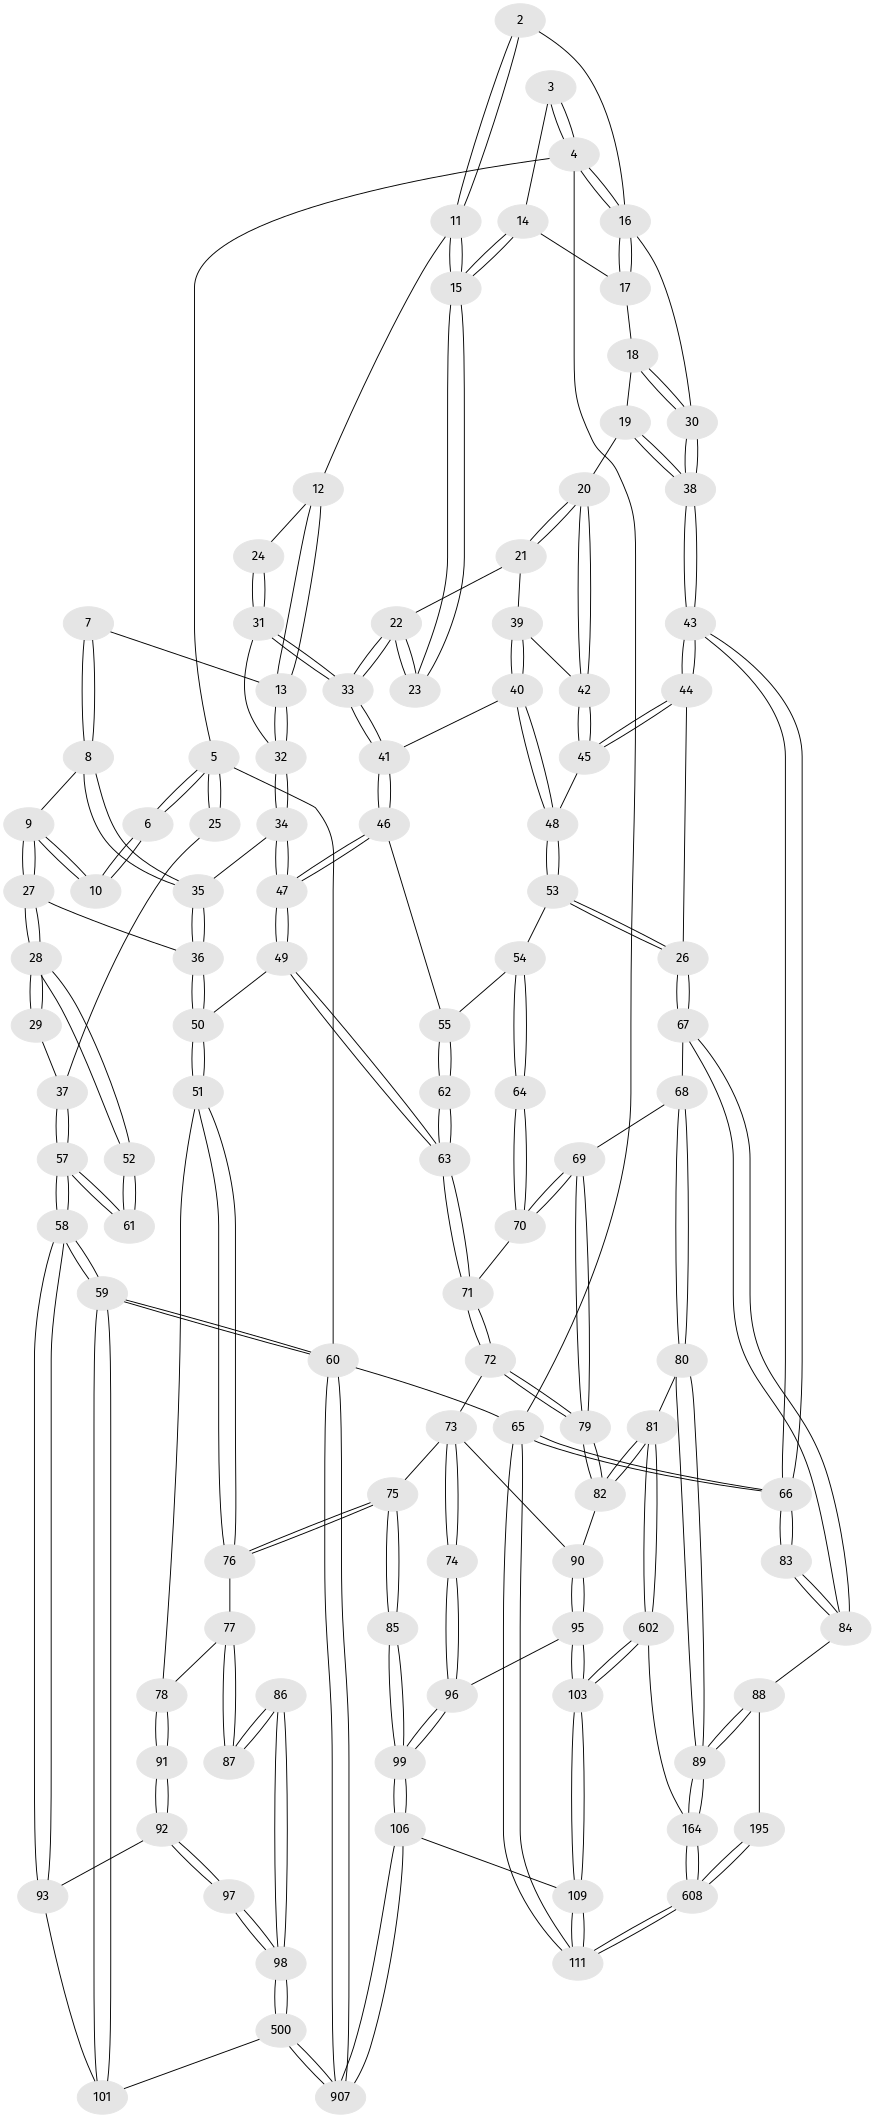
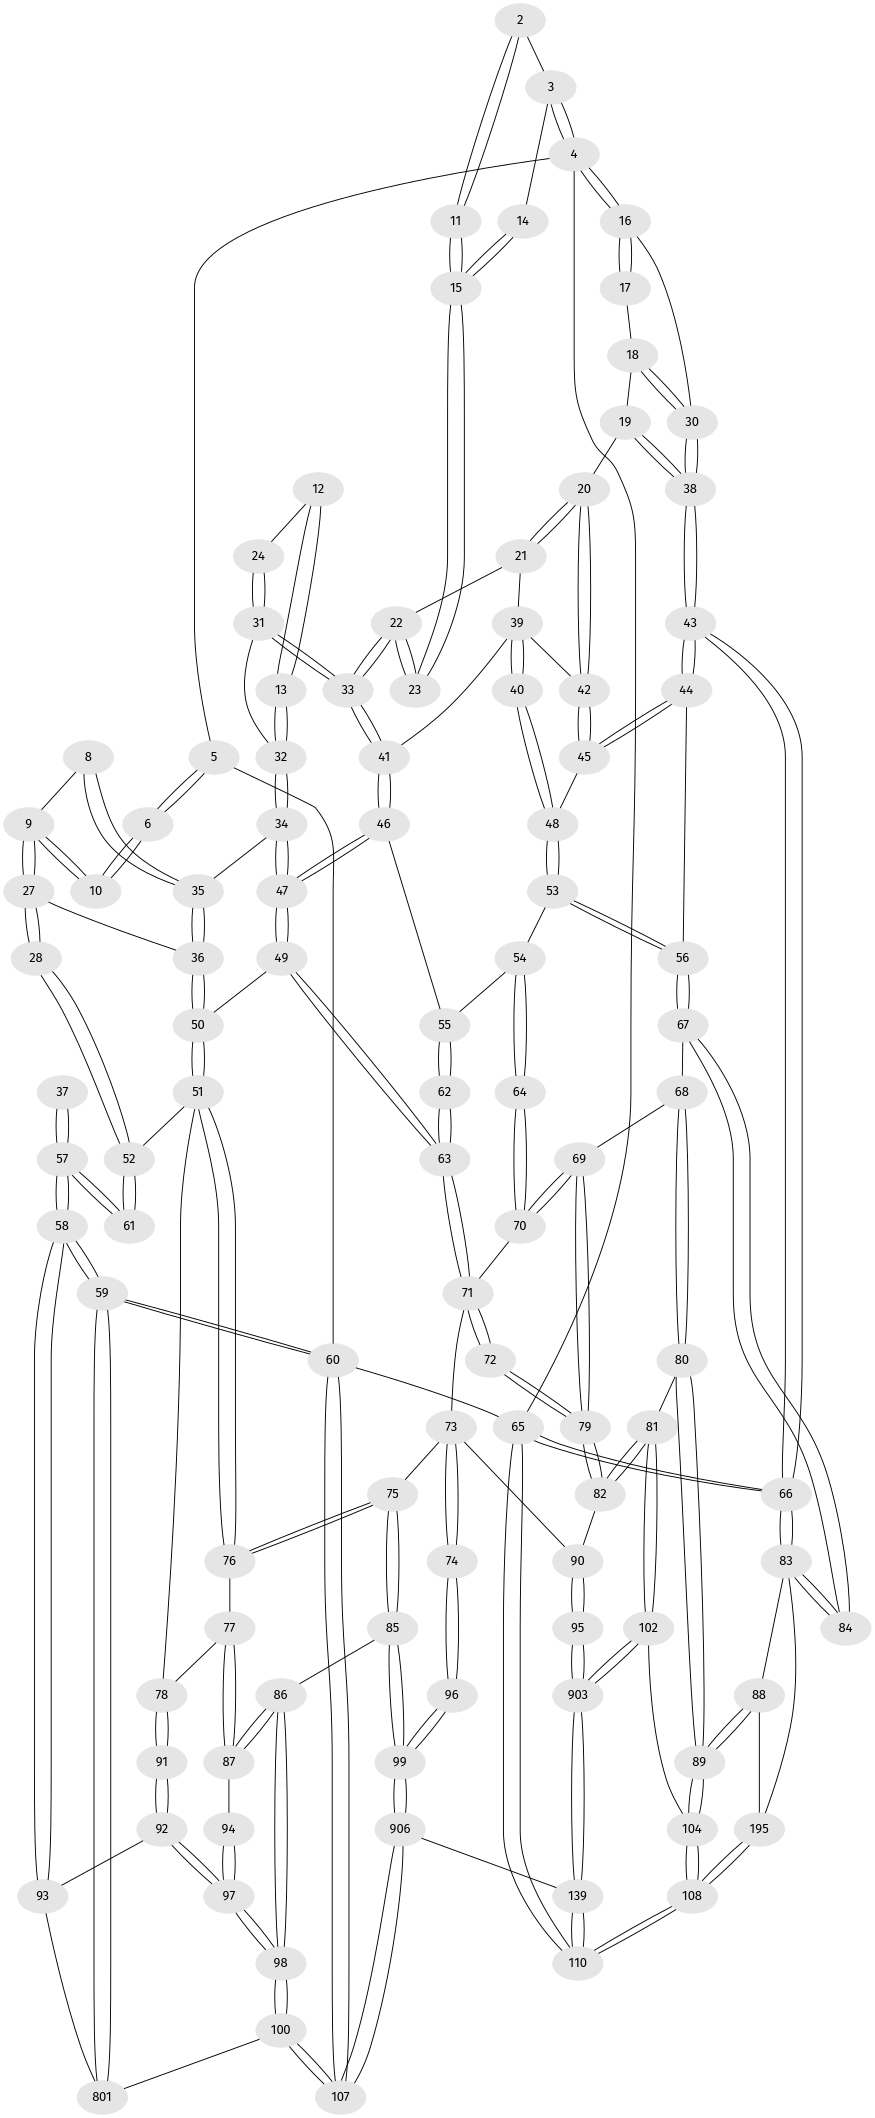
(604, 106) -> (536, 54)
(568, 251) -> none
(380, 352) -> none
(88, 623) -> none
(451, 724) -> (459, 697)
(215, 824) -> none
(683, 958) -> (683, 958)
(36, 1025) -> none
none -> (164, 1126)
(471, 1394) -> (455, 1360)
(649, 1628) -> (649, 1628)
none -> (337, 1662)
(803, 1662) -> (773, 1628)
(513, 1663) -> none
(578, 1695) -> (578, 1695)
none -> (794, 1697)
none -> (229, 1829)
(400, 1829) -> (400, 1829)
(692, 1829) -> (692, 1829)
(578, 1896) -> (578, 1896)
(692, 1896) -> (692, 1896)
(578, 1963) -> (578, 1963)
(281, 2030) -> (281, 2030)
(102, 2097) -> (102, 2097)
(341, 2097) -> (341, 2097)
